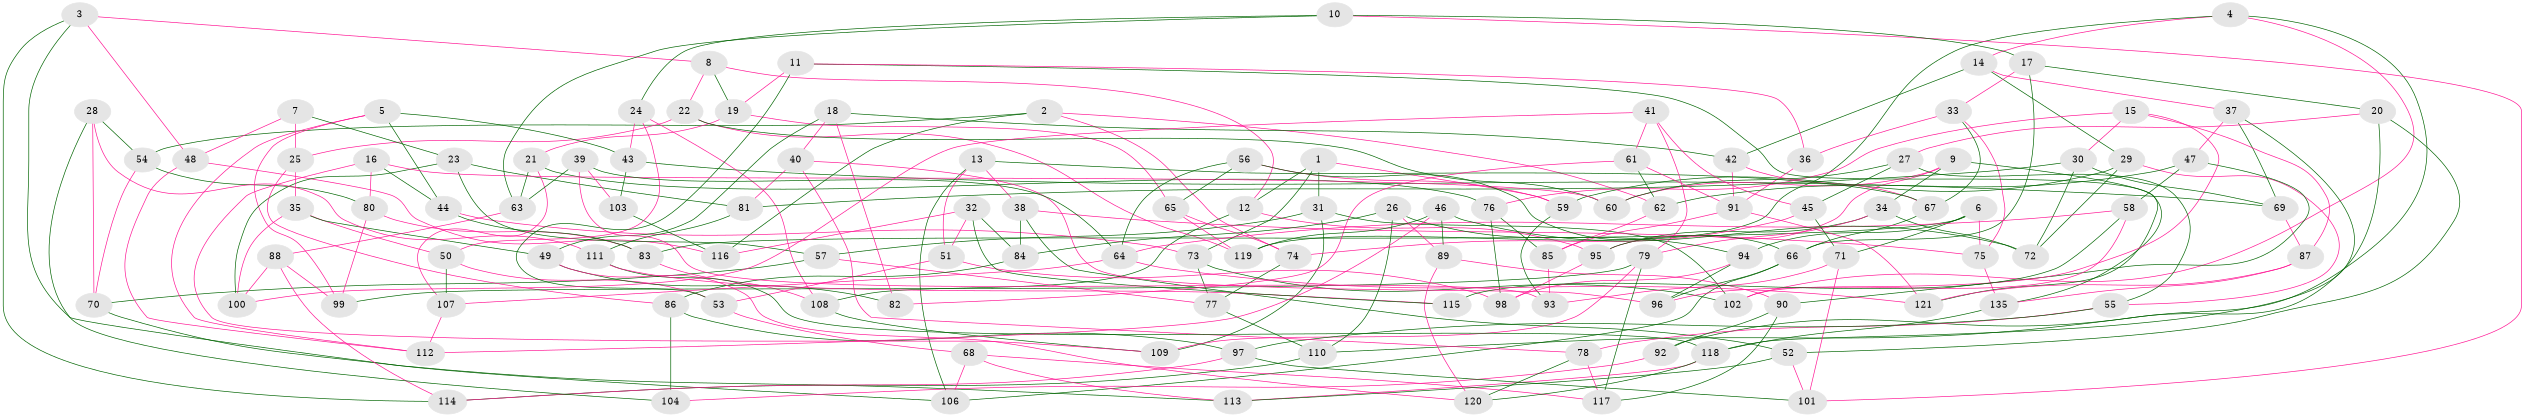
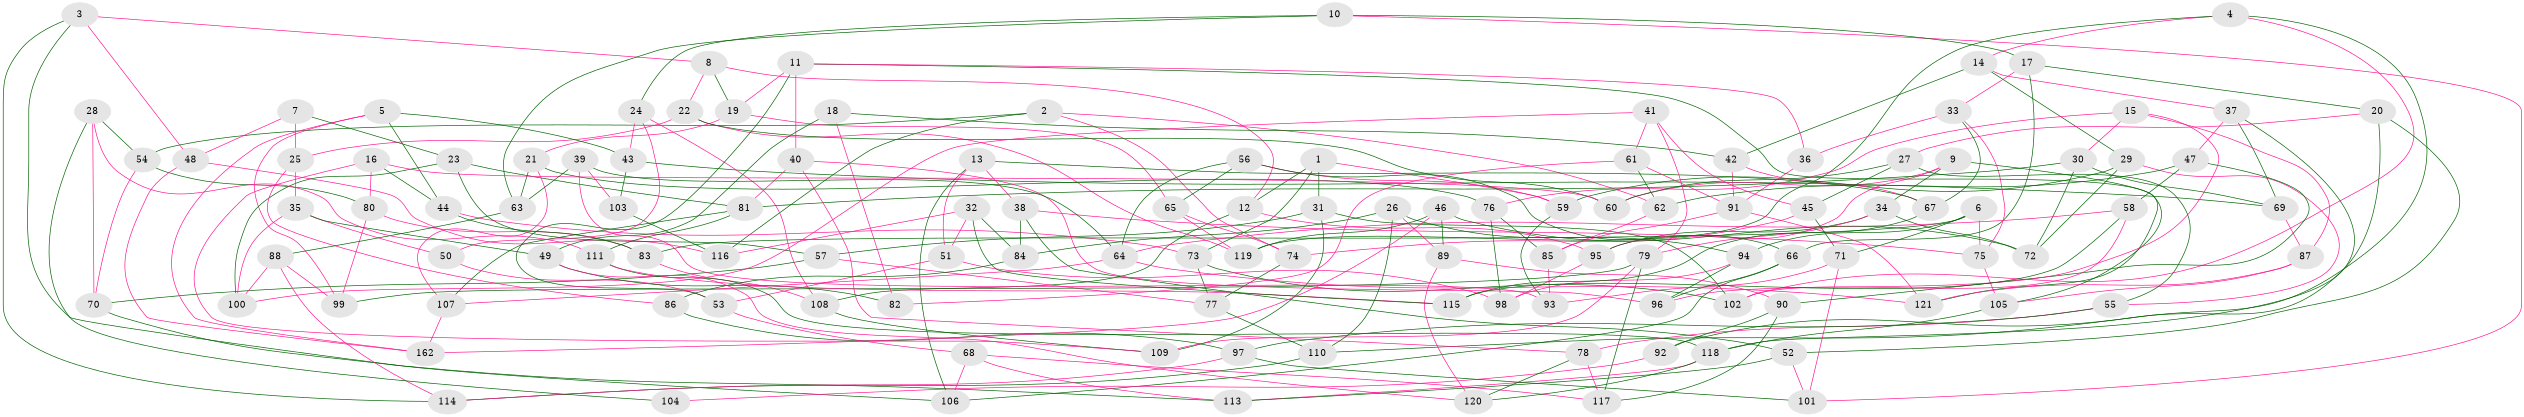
(817, 132) -> (796, 112)
(418, 230) -> (418, 230)
(1862, 233) -> (1702, 252)
(446, 279) -> (583, 233)
(1999, 305) -> (1999, 305)
(425, 354) -> (425, 354)
(671, 354) -> none
